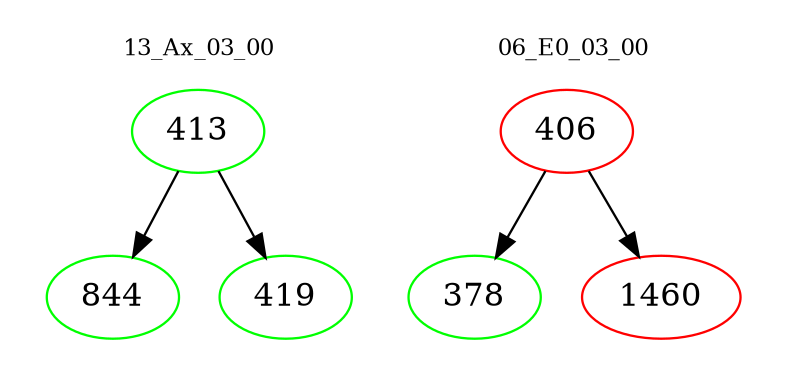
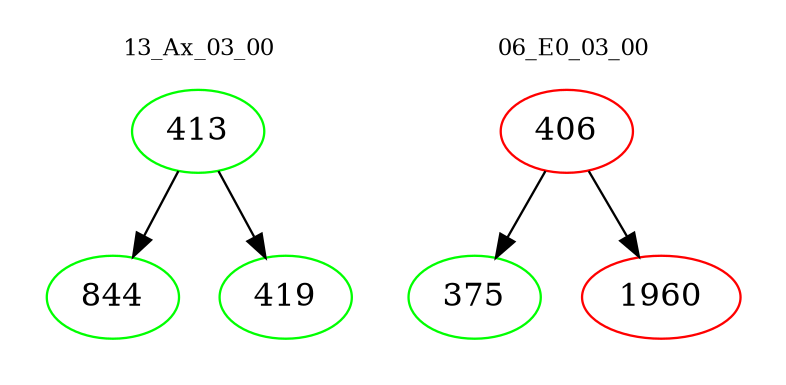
(475, 297) -> (475, 297)
(661, 297) -> (661, 297)
